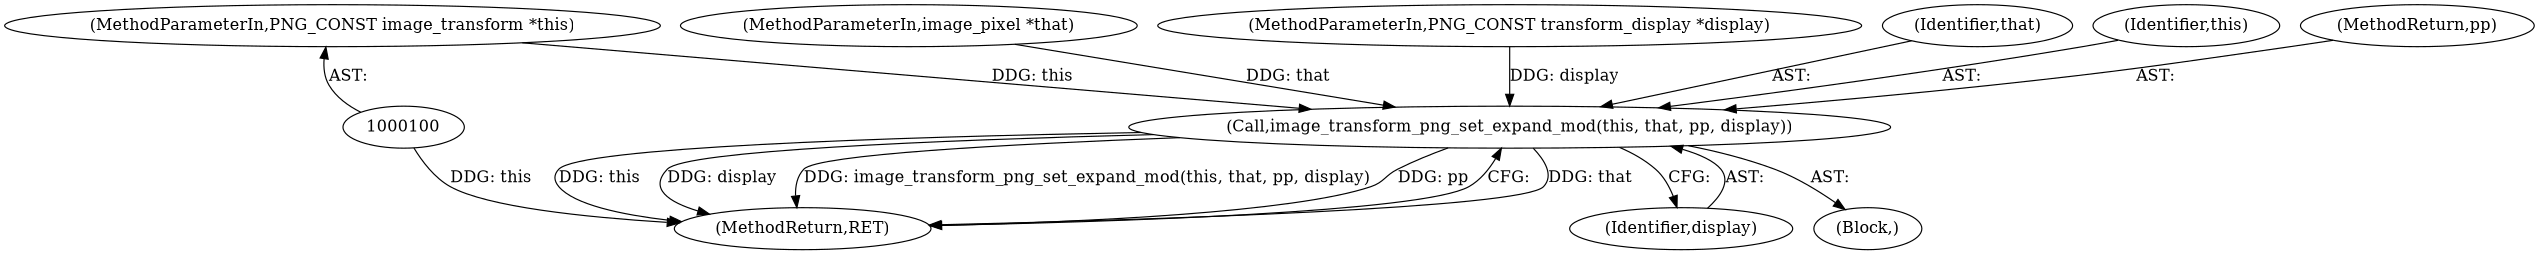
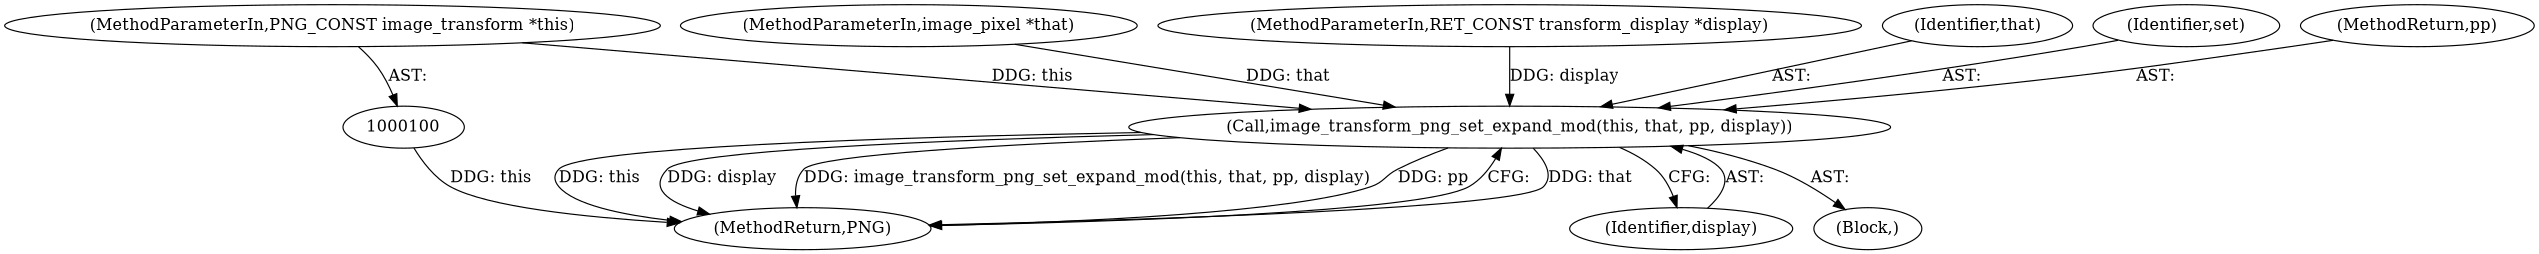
(1510, 26) -> (1510, 26)
(2186, 26) -> (2186, 26)
(333, 91) -> (379, 69)
(803, 229) -> (803, 229)
